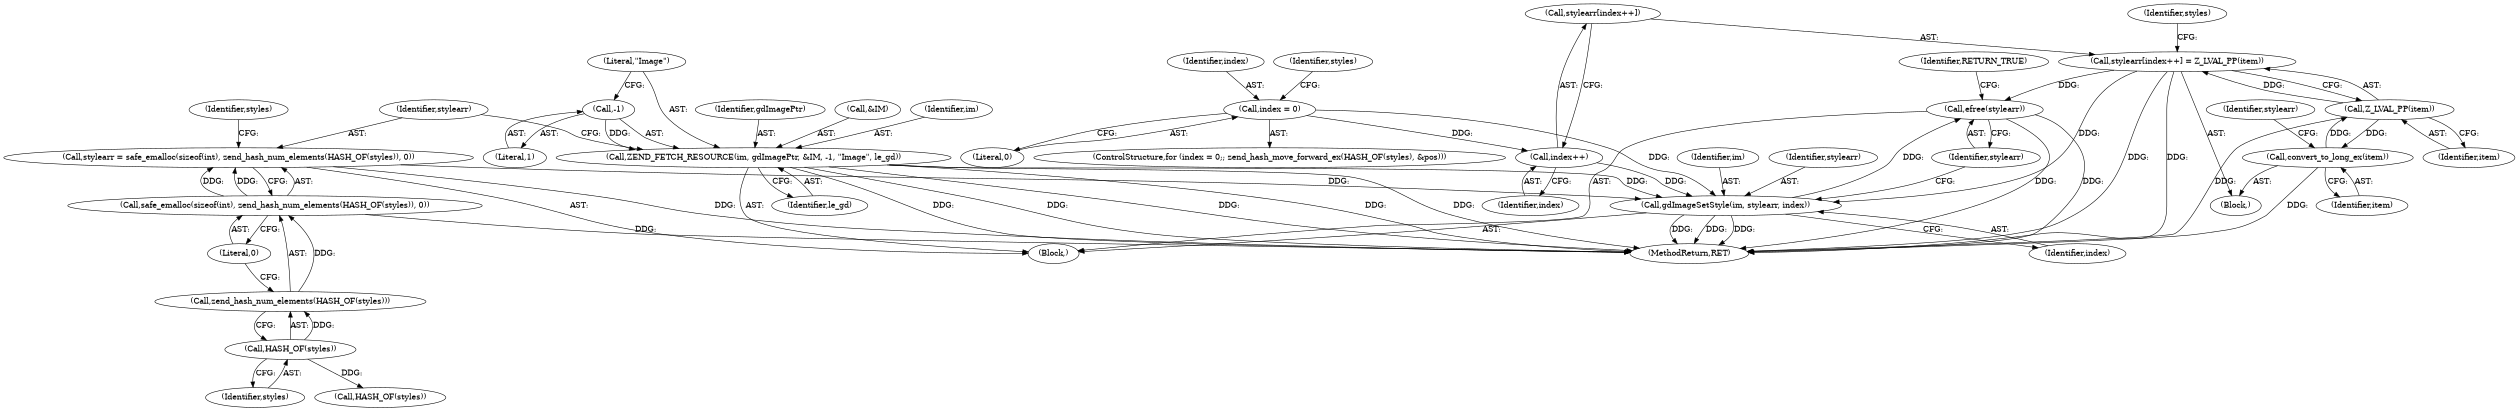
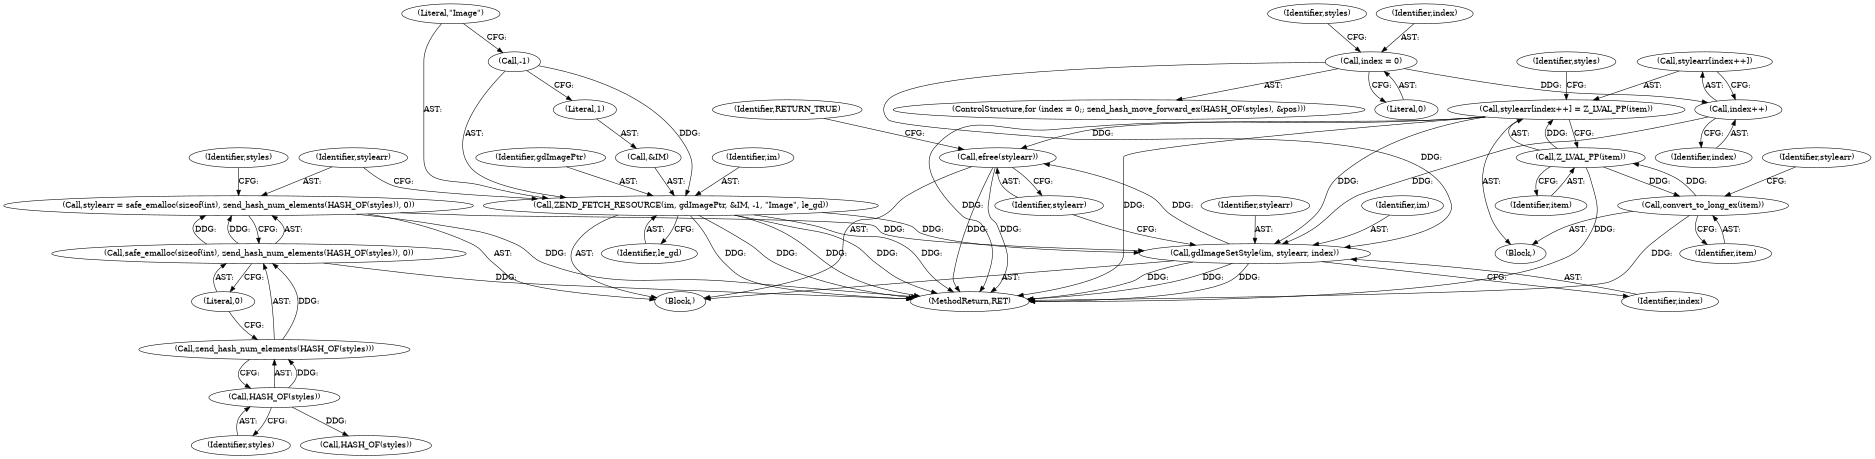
(532, 119) -> (614, 132)
(551, 134) -> (565, 86)
